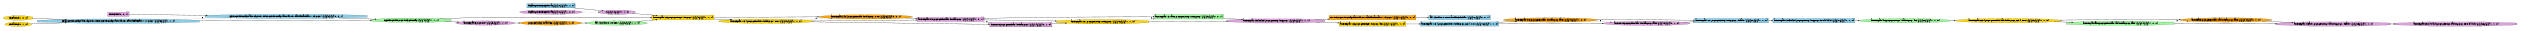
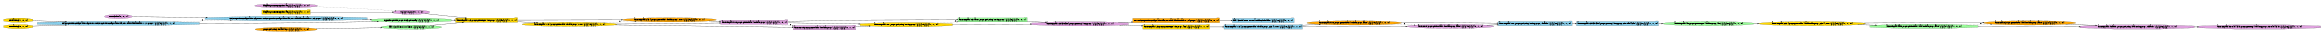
(551, 6) -> (286, 12)
(118, 14) -> (118, 17)
(485, 23) -> none
(18, 24) -> (18, 27)
